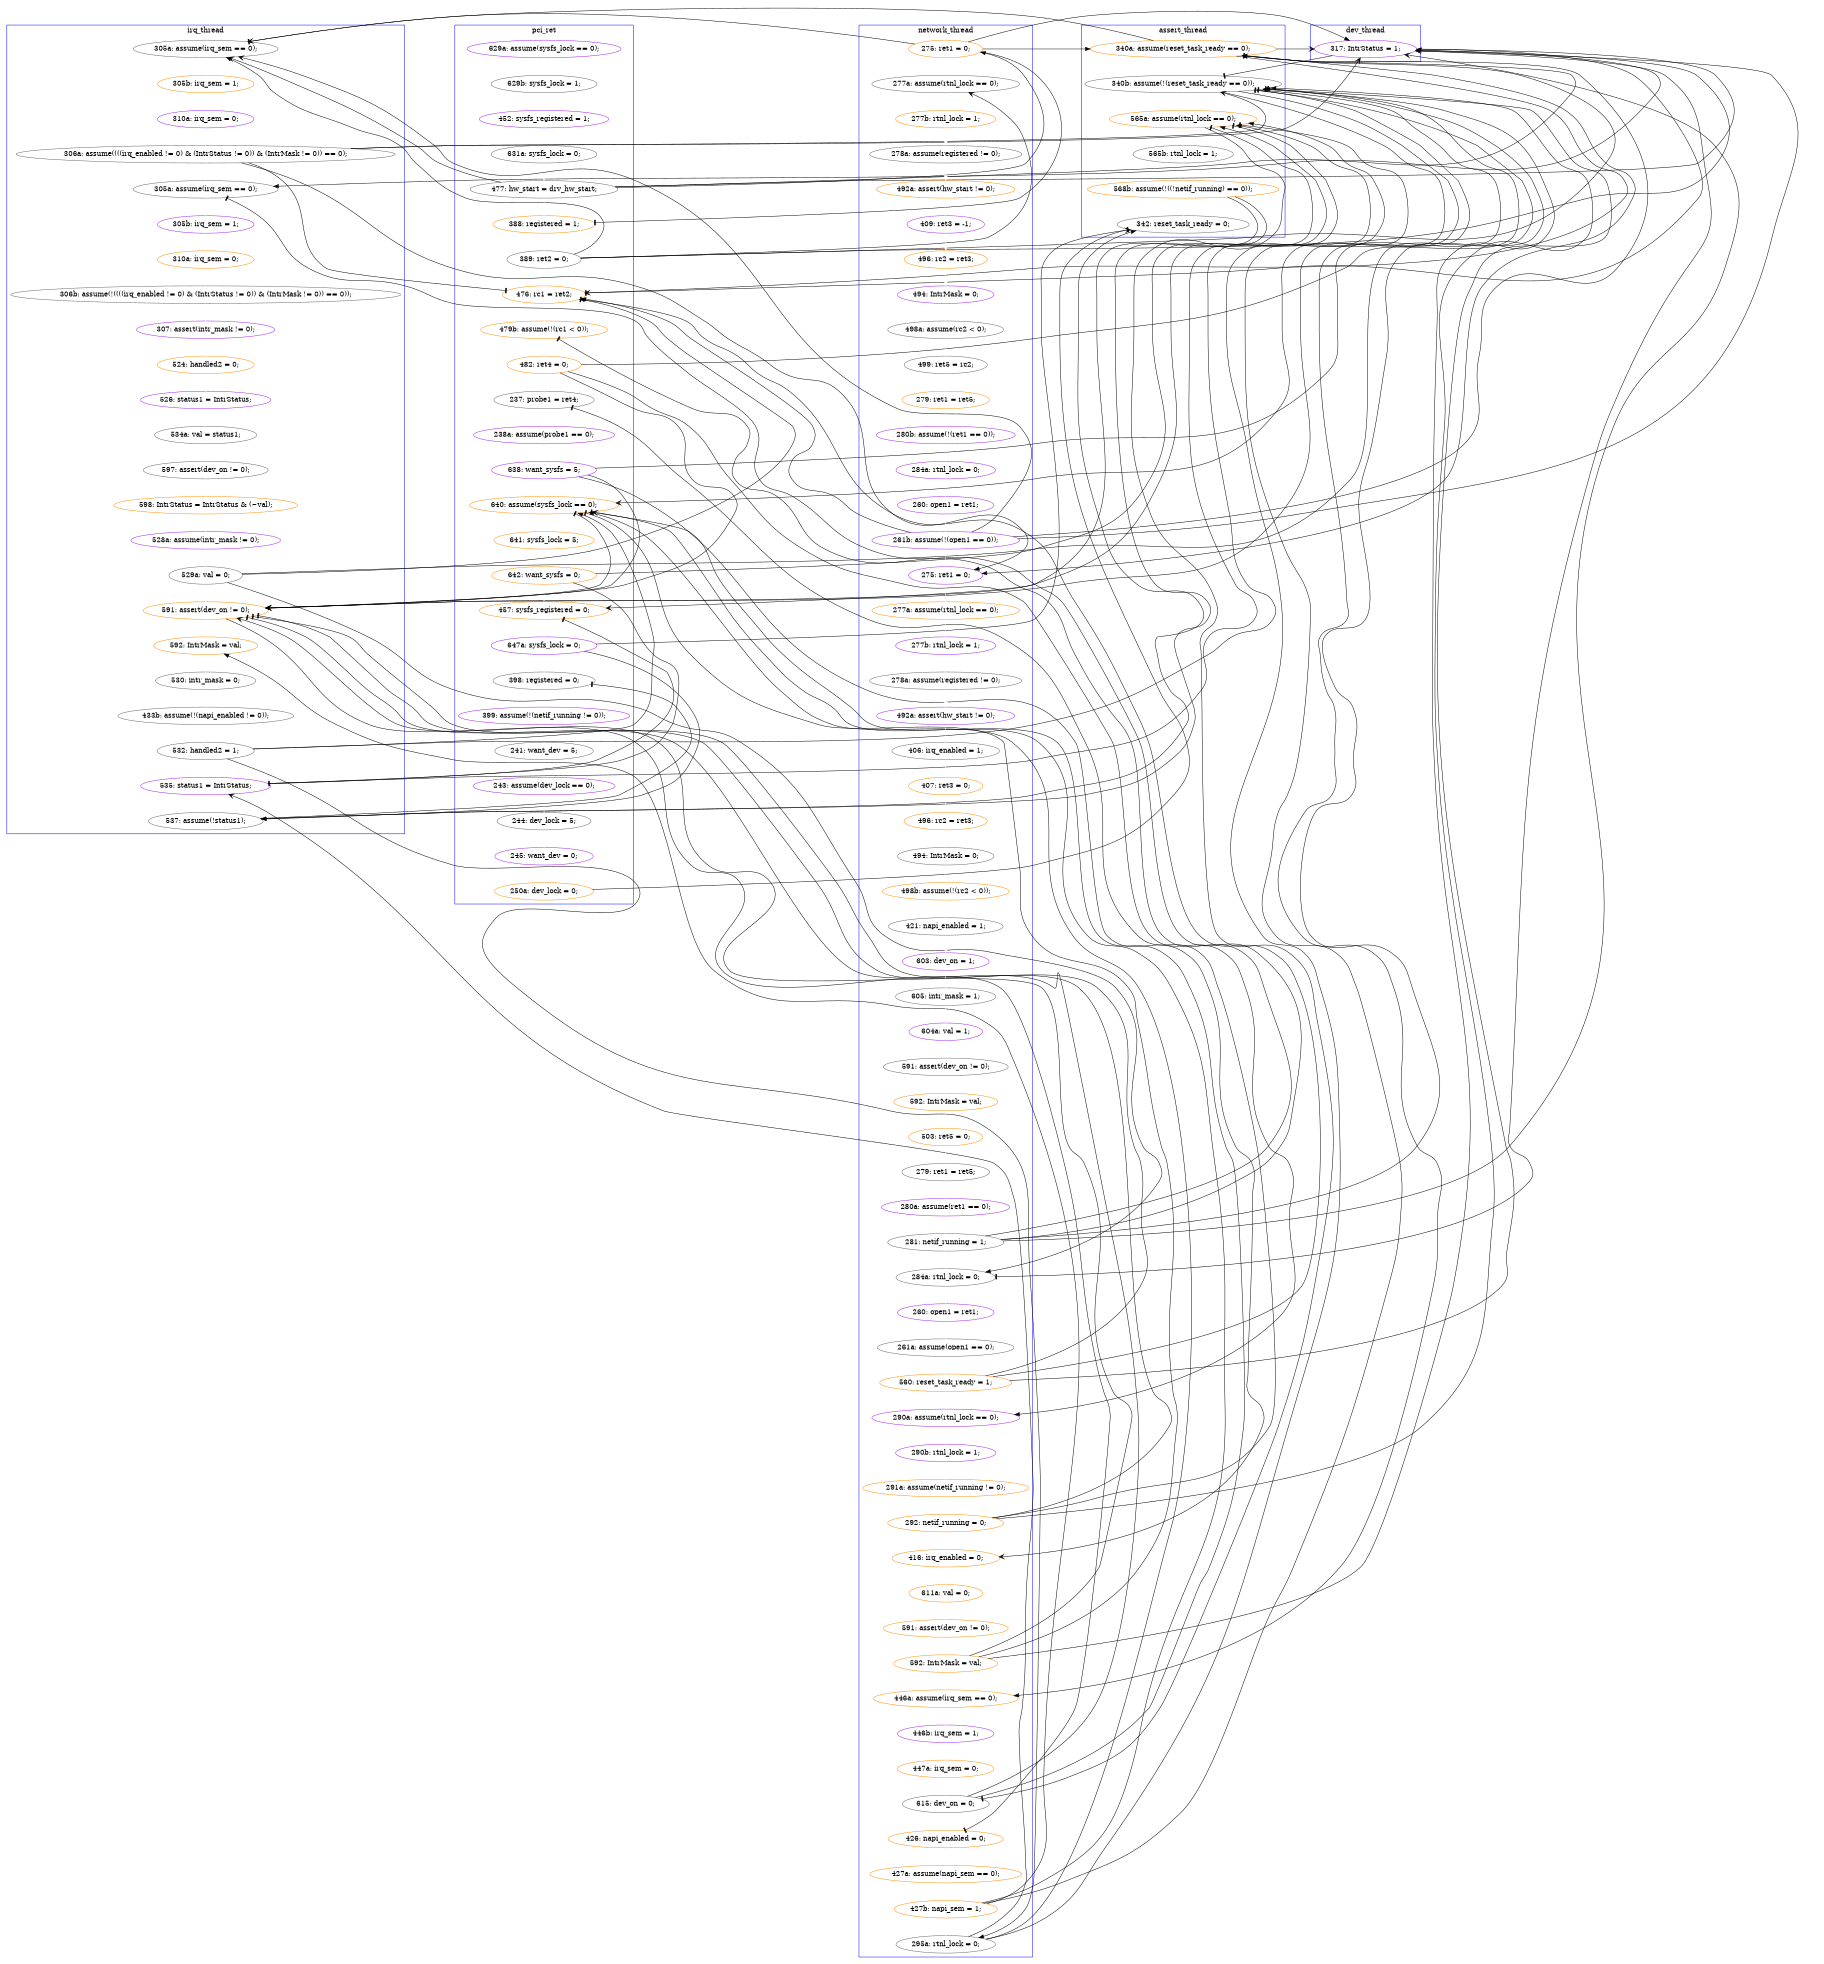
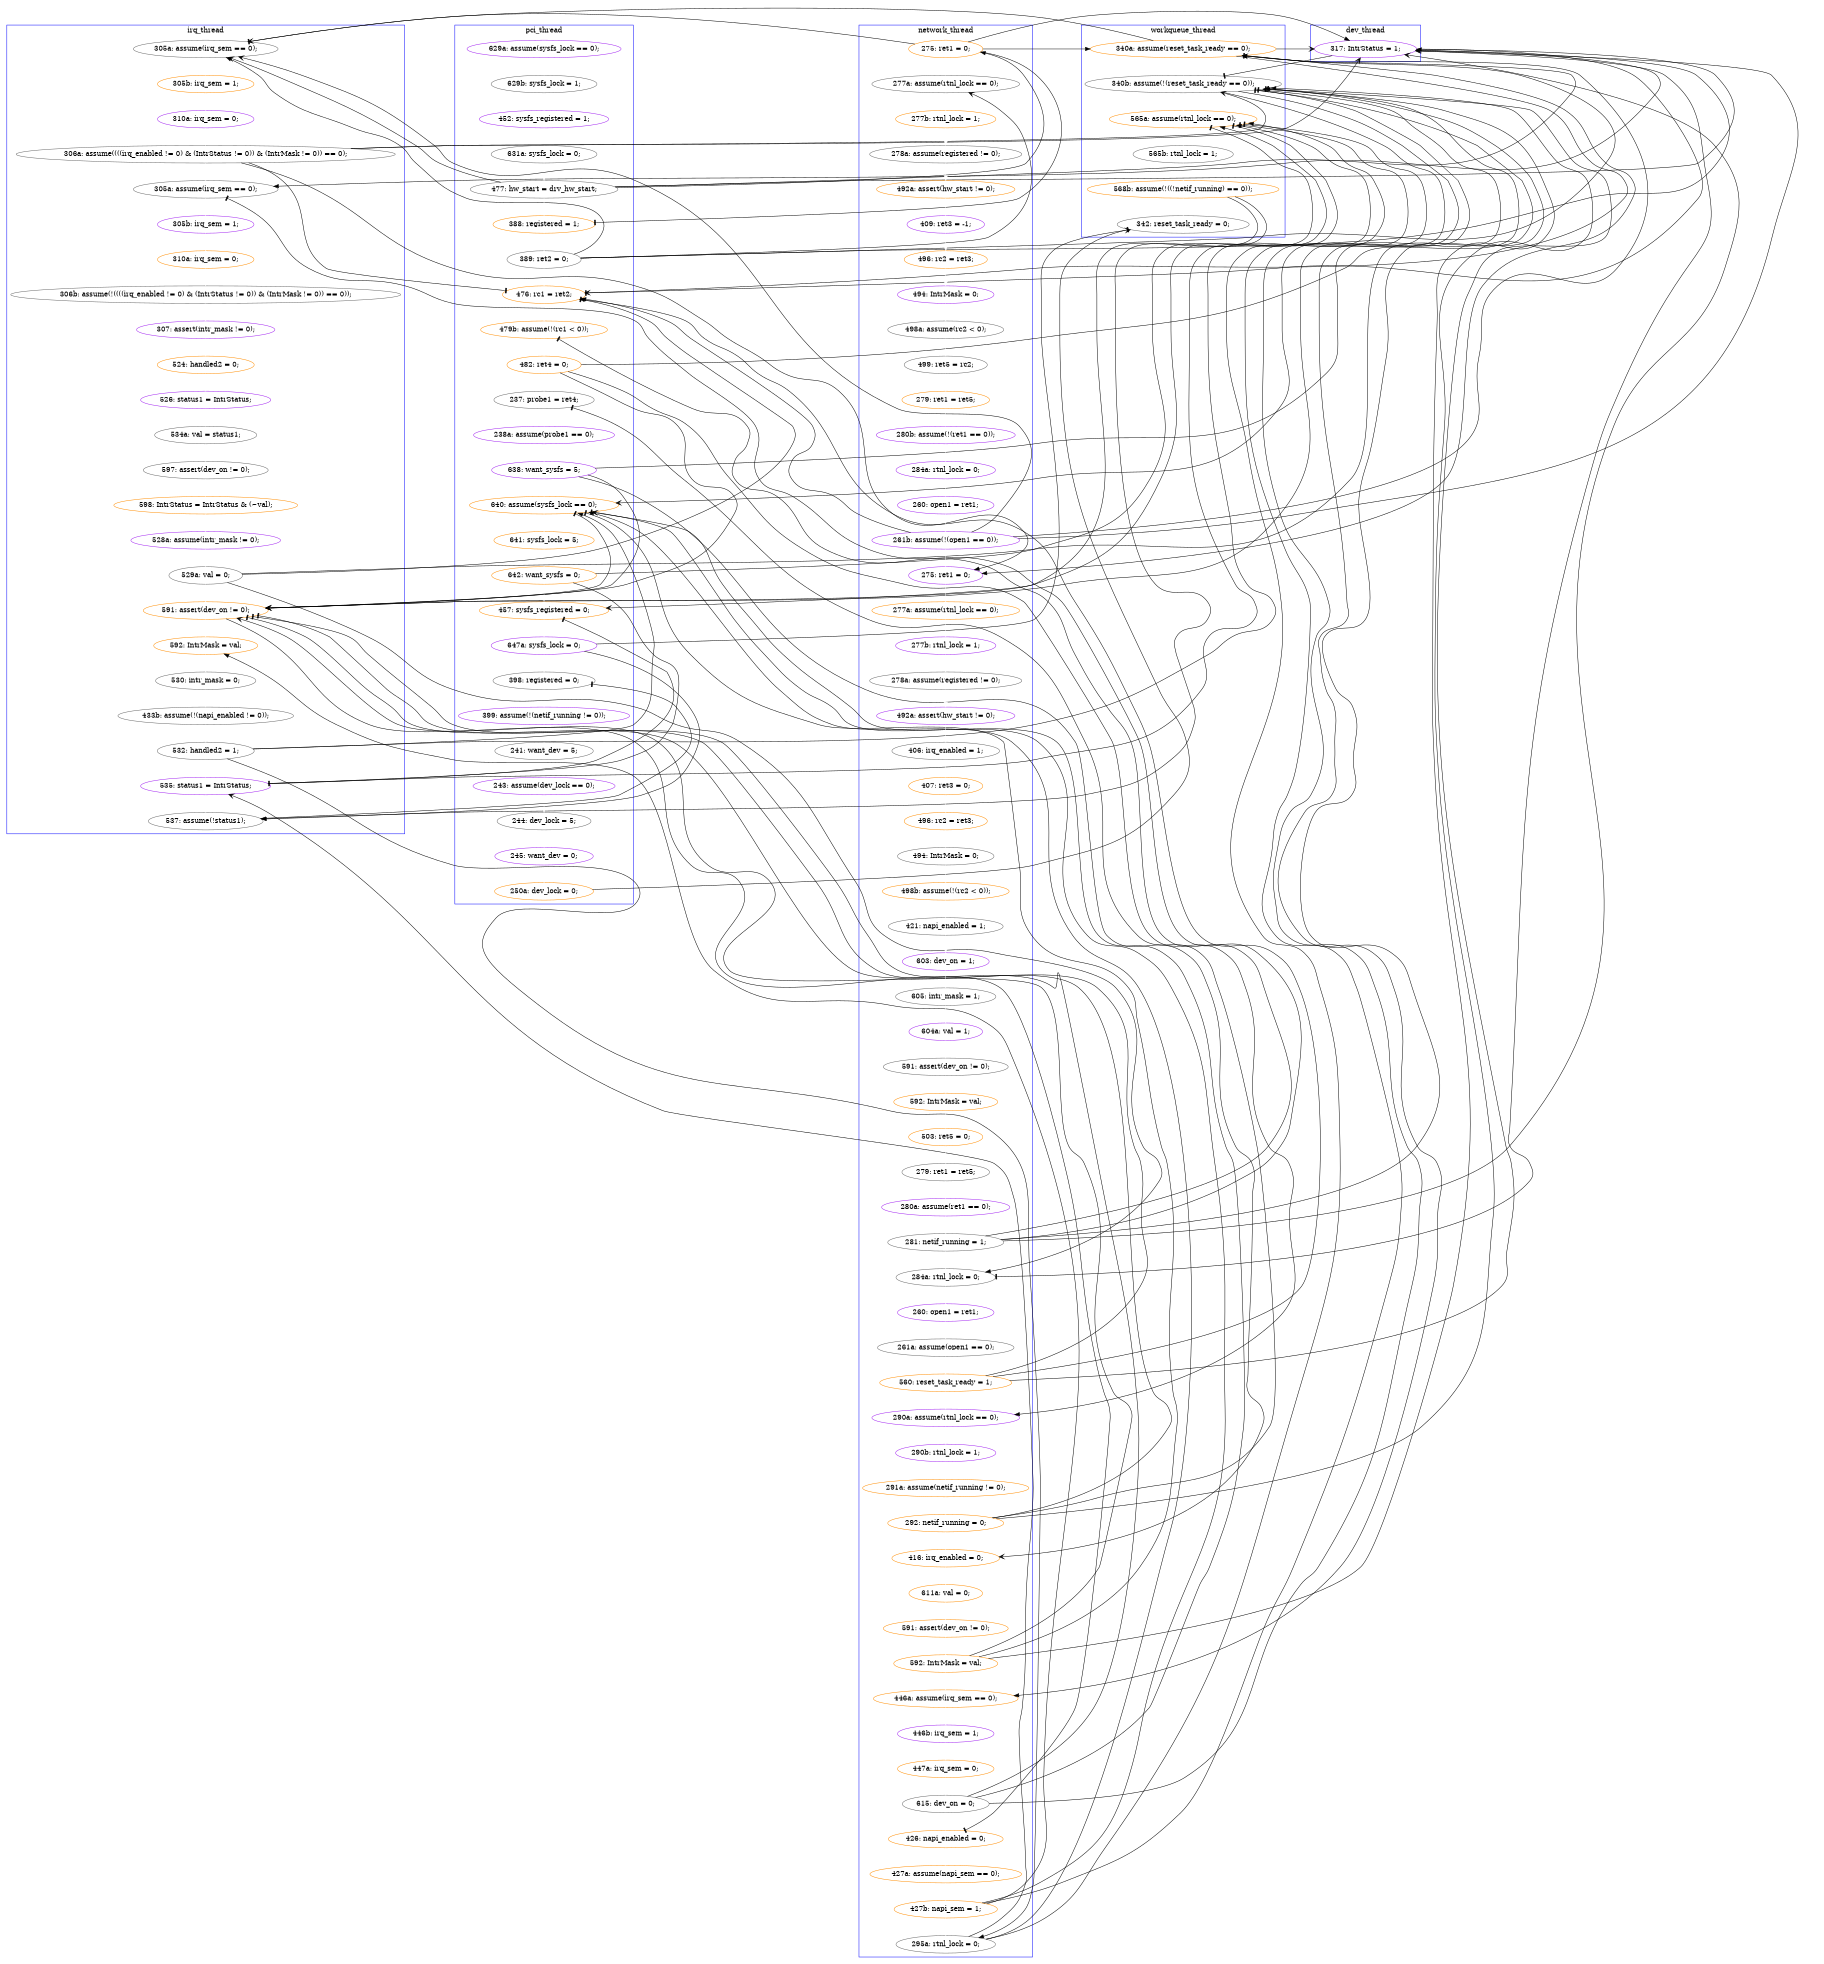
(544, 31) -> (544, 31)
(1183, 31) -> (1183, 31)
(1048, 792) -> none
(1212, 919) -> (1363, 960)
